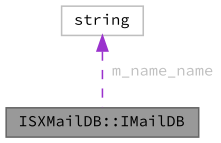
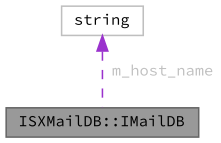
(159, 72) -> (159, 72)
